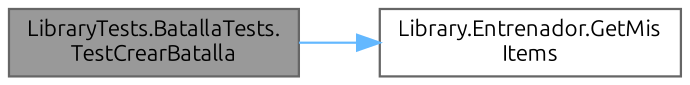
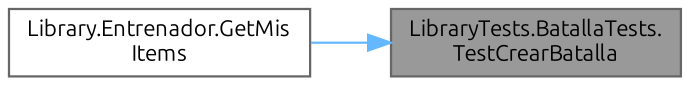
(328, 43) -> (339, 43)
